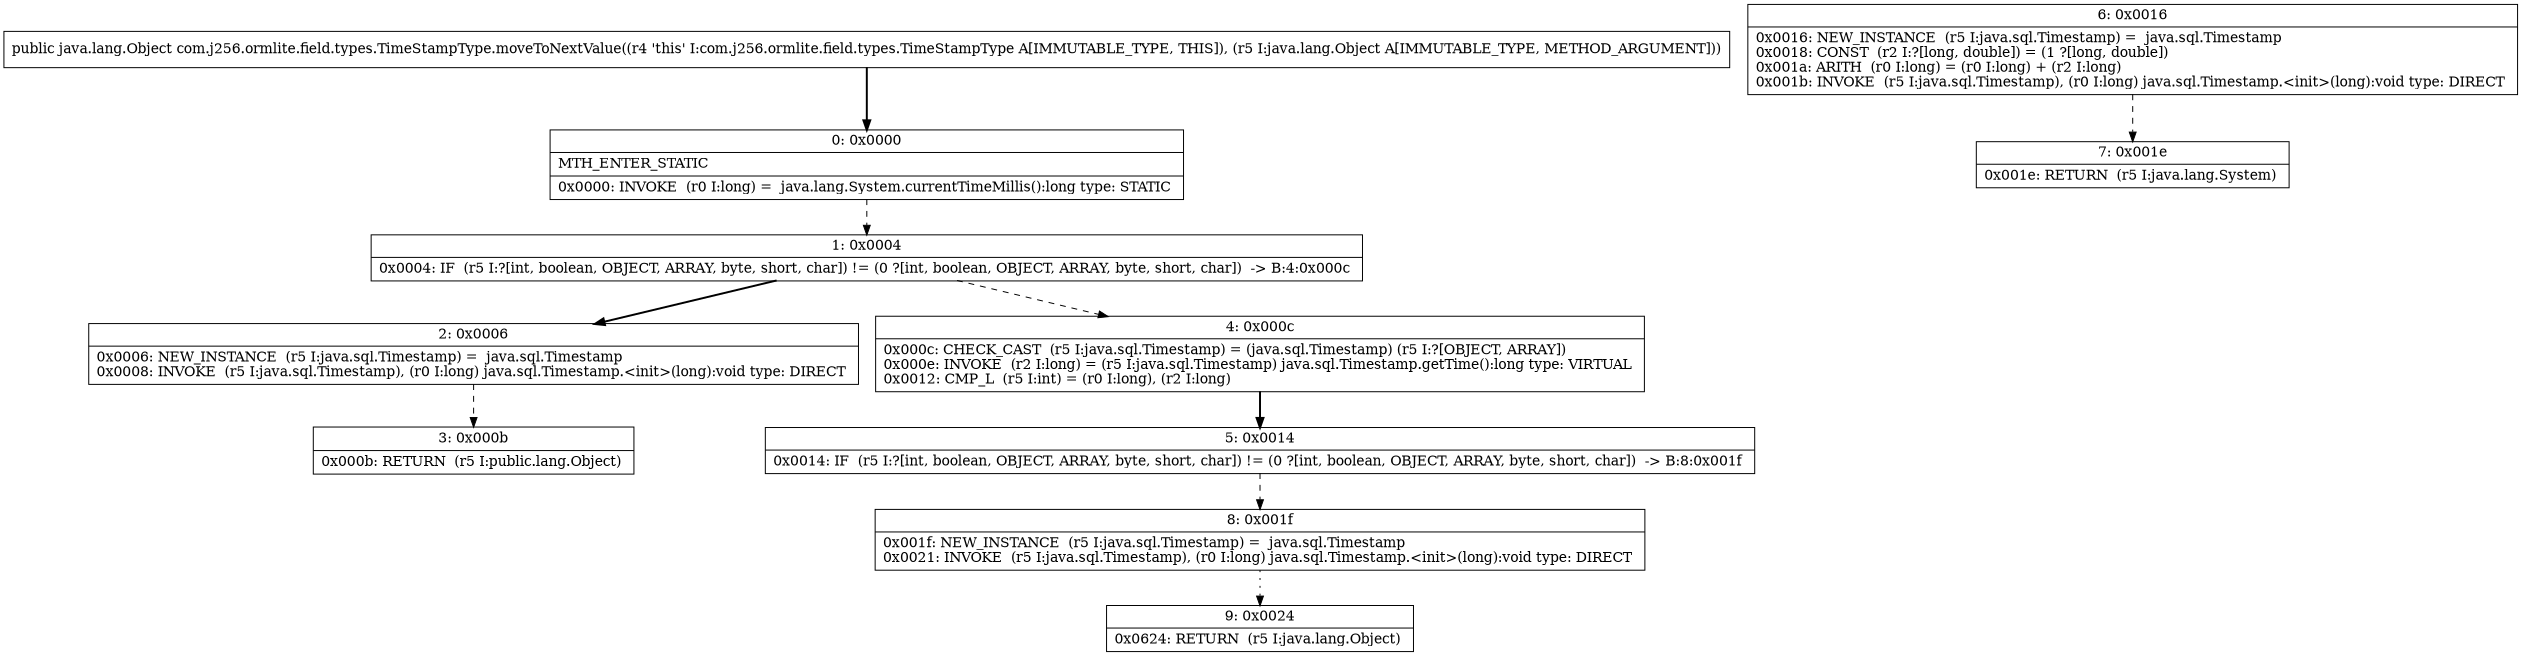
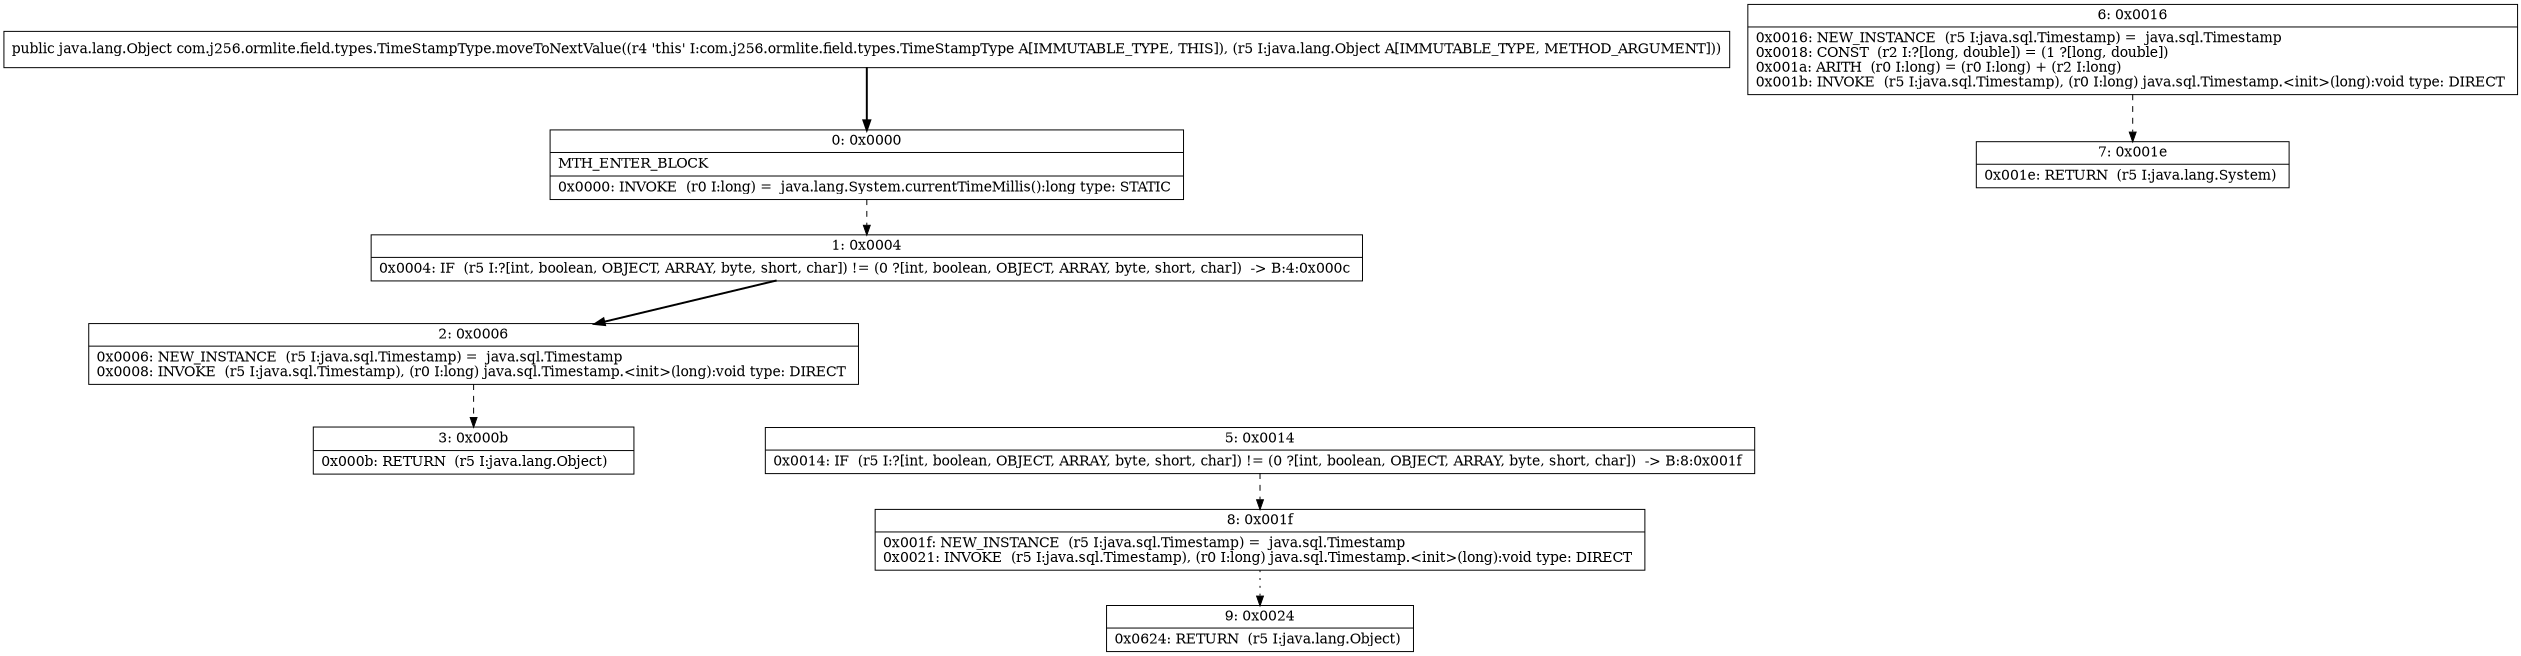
(633, 164) -> (633, 164)
(1260, 354) -> none
(474, 462) -> (467, 462)
